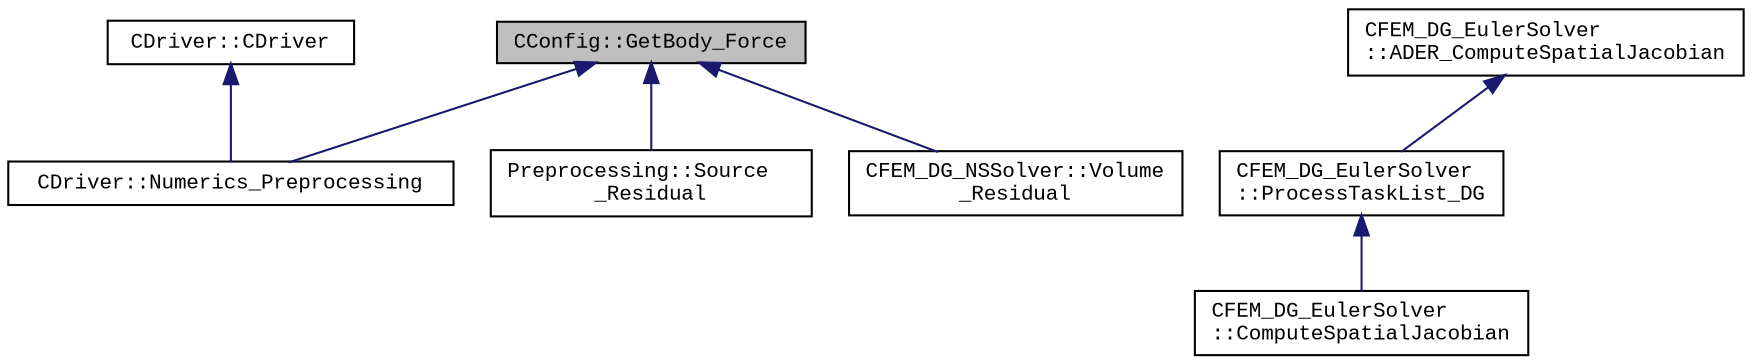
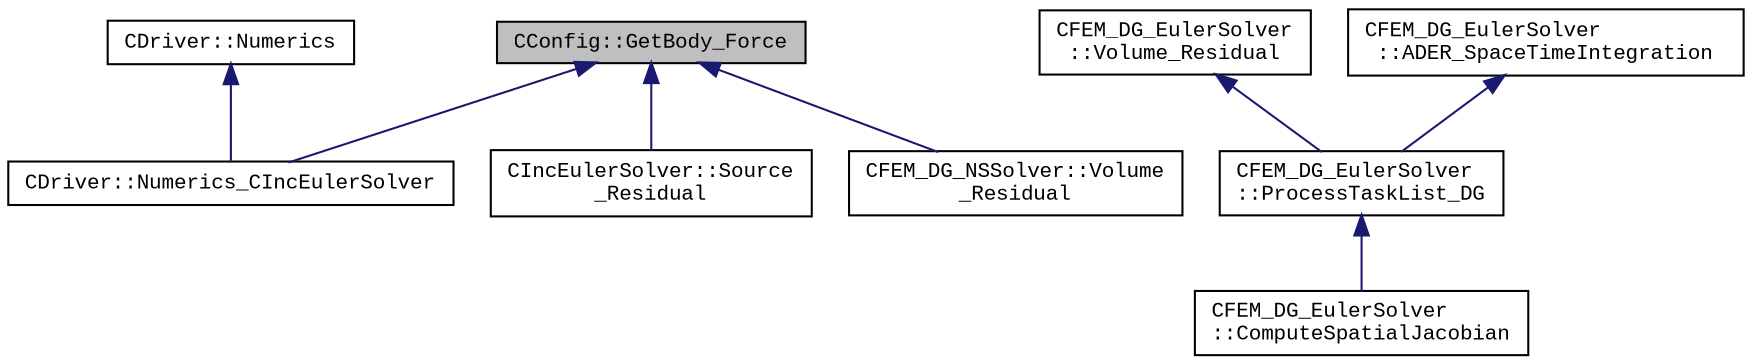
(231, 42) -> (231, 42)
none -> (1175, 42)
(1546, 42) -> (1546, 42)
(231, 183) -> (231, 183)
(651, 183) -> (651, 183)
